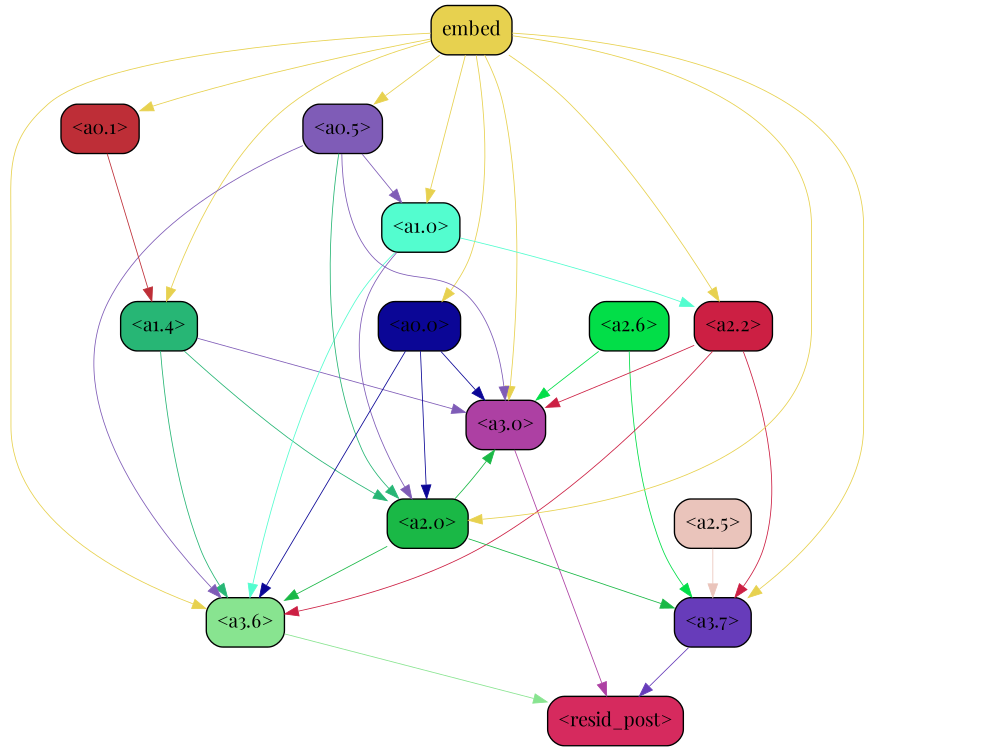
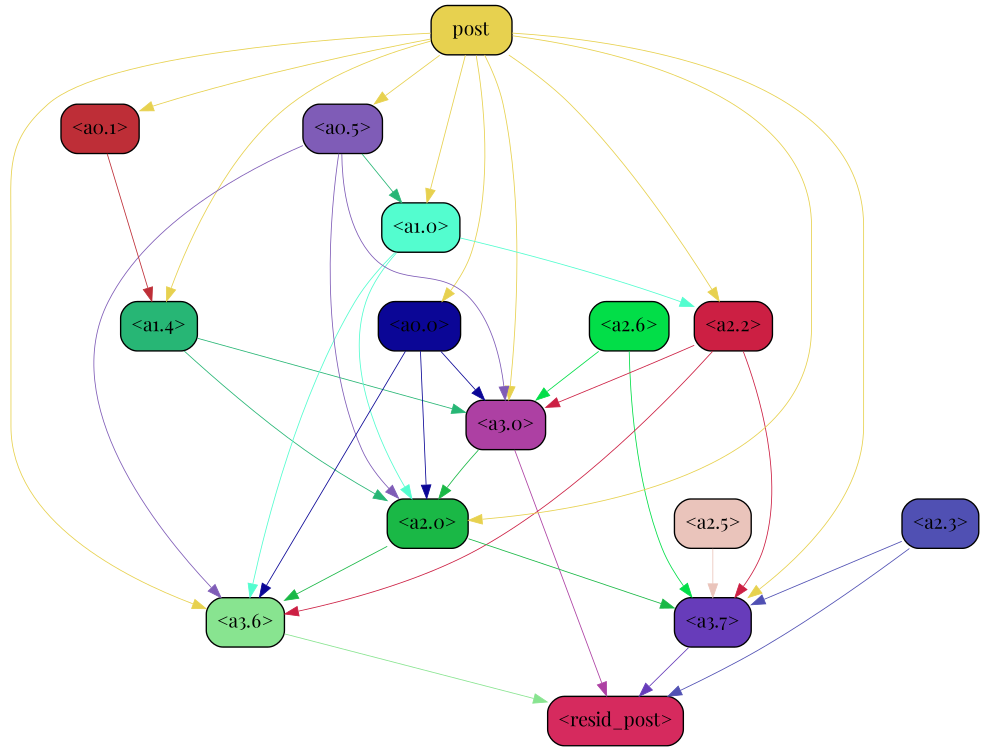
(472, 30) -> (472, 30)
(378, 173) -> (378, 173)
(332, 318) -> (332, 318)
(361, 369) -> (361, 369)
(331, 375) -> (331, 375)
(178, 472) -> none
(471, 480) -> (462, 468)
none -> (940, 524)
